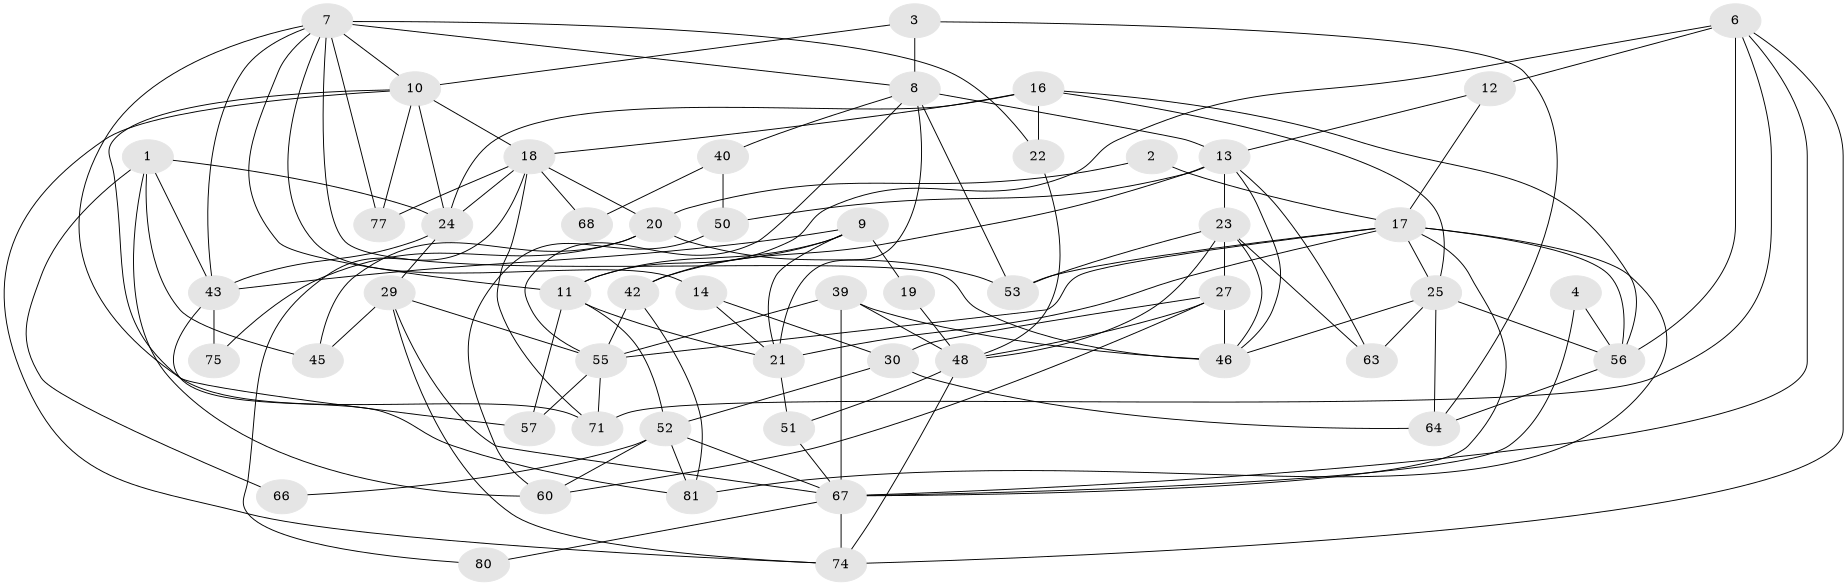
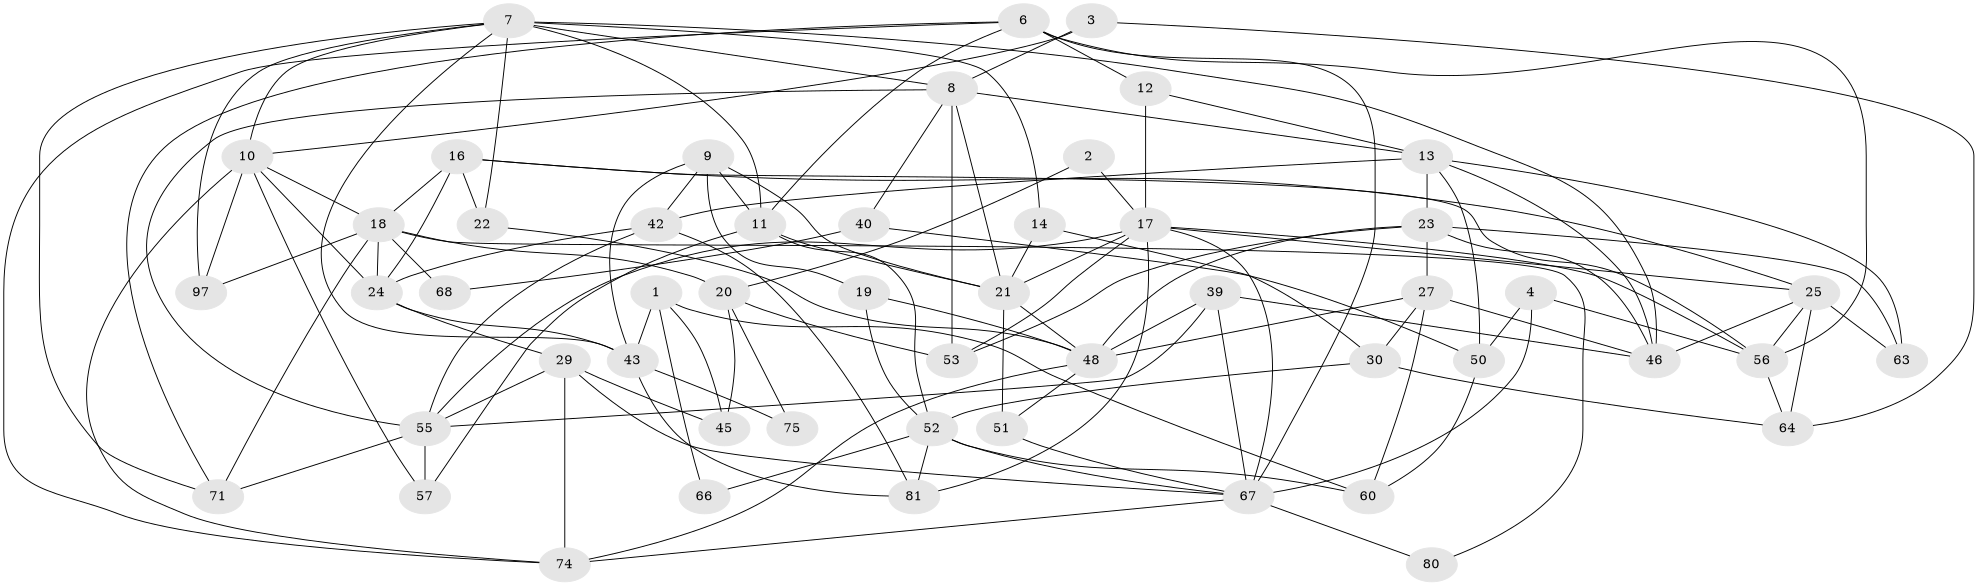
(302, 180) -> (489, 254)
(379, 225) -> (201, 293)
none -> (1505, 327)
none -> (1049, 328)
none -> (882, 367)
